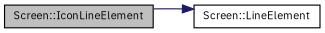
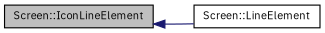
(168, 9) -> (179, 24)
